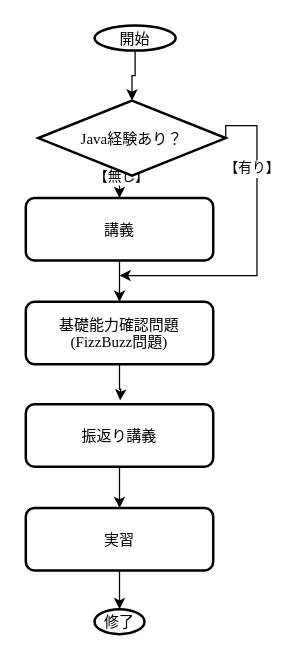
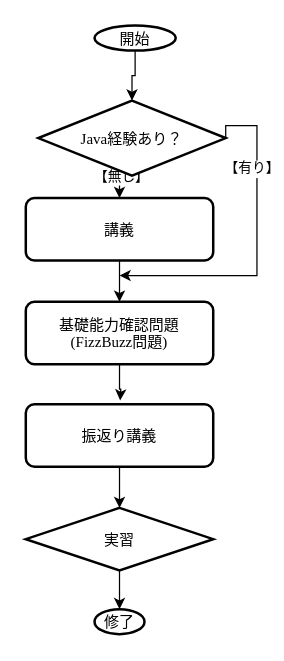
(119, 539) -> (119, 539)
